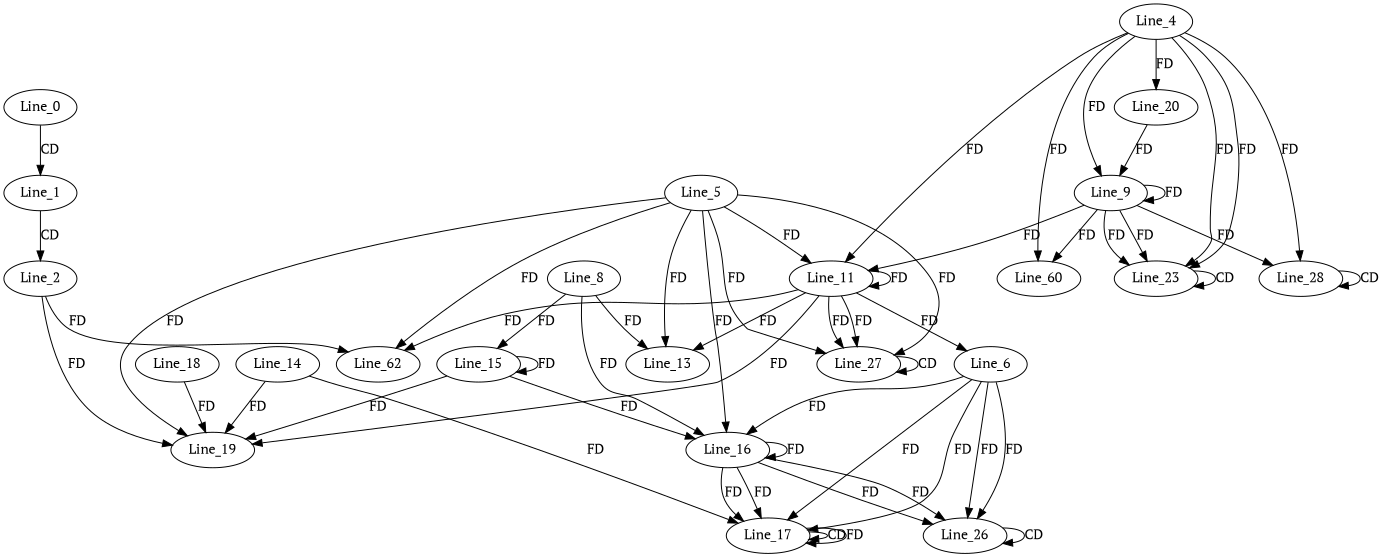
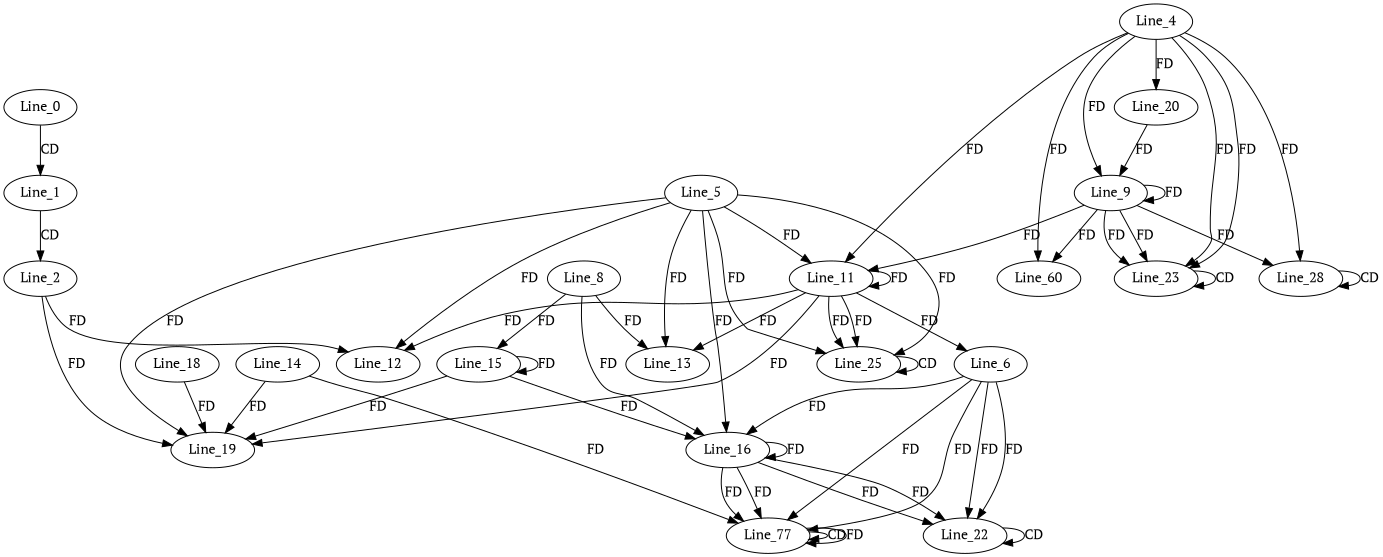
(378, 364) -> (378, 364)
(859, 364) -> (859, 364)
(768, 536) -> (768, 536)
(965, 536) -> (965, 536)
